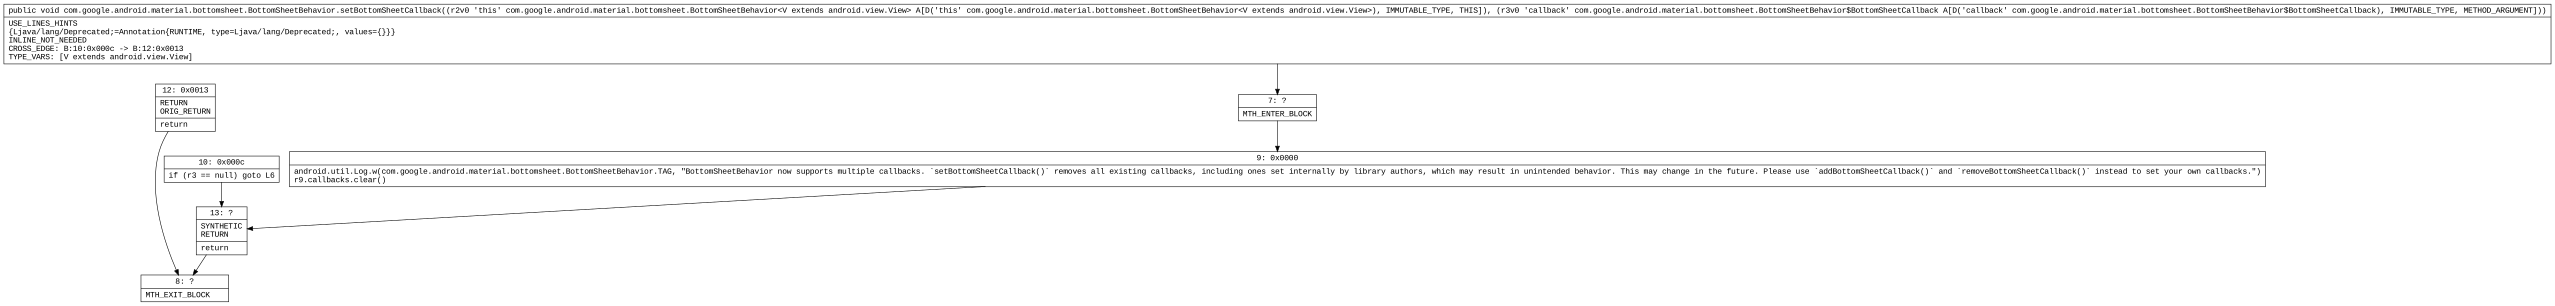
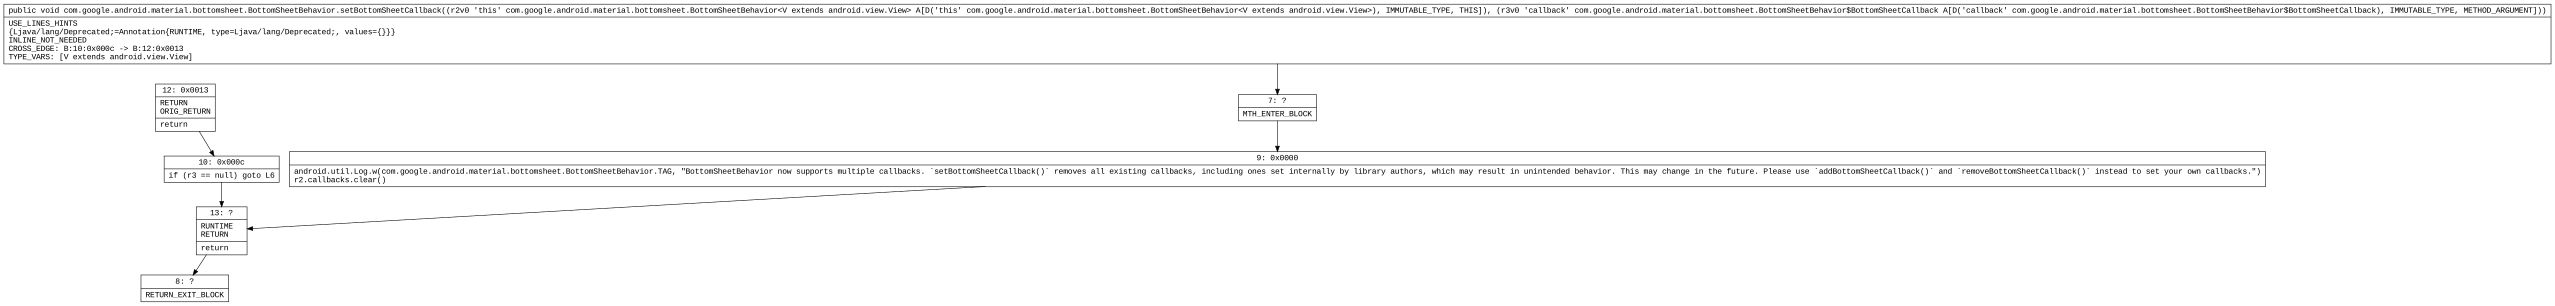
(340, 180) -> (340, 180)
(157, 201) -> (205, 141)
(222, 226) -> (217, 226)
(178, 295) -> (185, 295)
